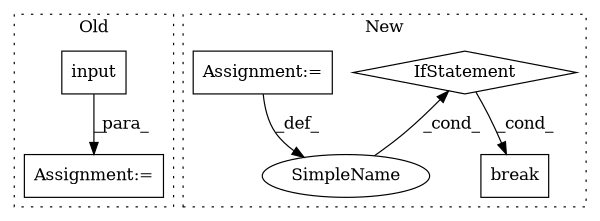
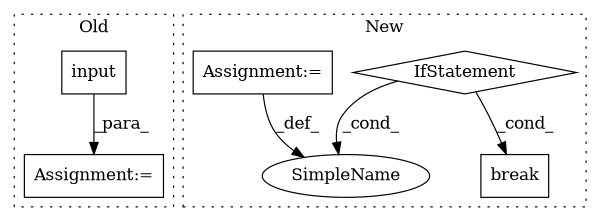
(409, 129) -> (356, 102)
